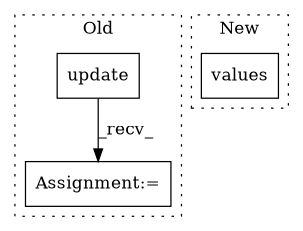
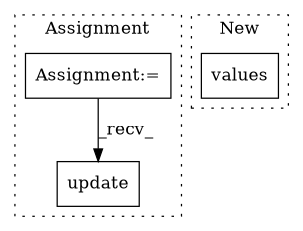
(98, 29) -> (98, 29)
(98, 124) -> (98, 124)
